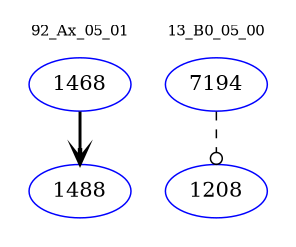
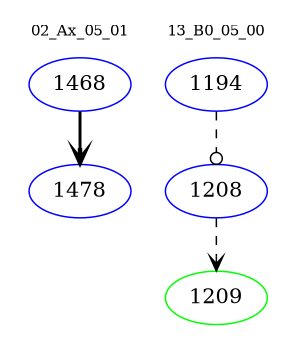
(80, 32) -> (80, 32)
(216, 84) -> (216, 84)
(80, 191) -> (80, 191)
none -> (216, 298)
